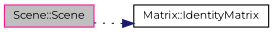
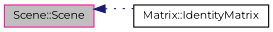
(108, 23) -> (119, 9)
